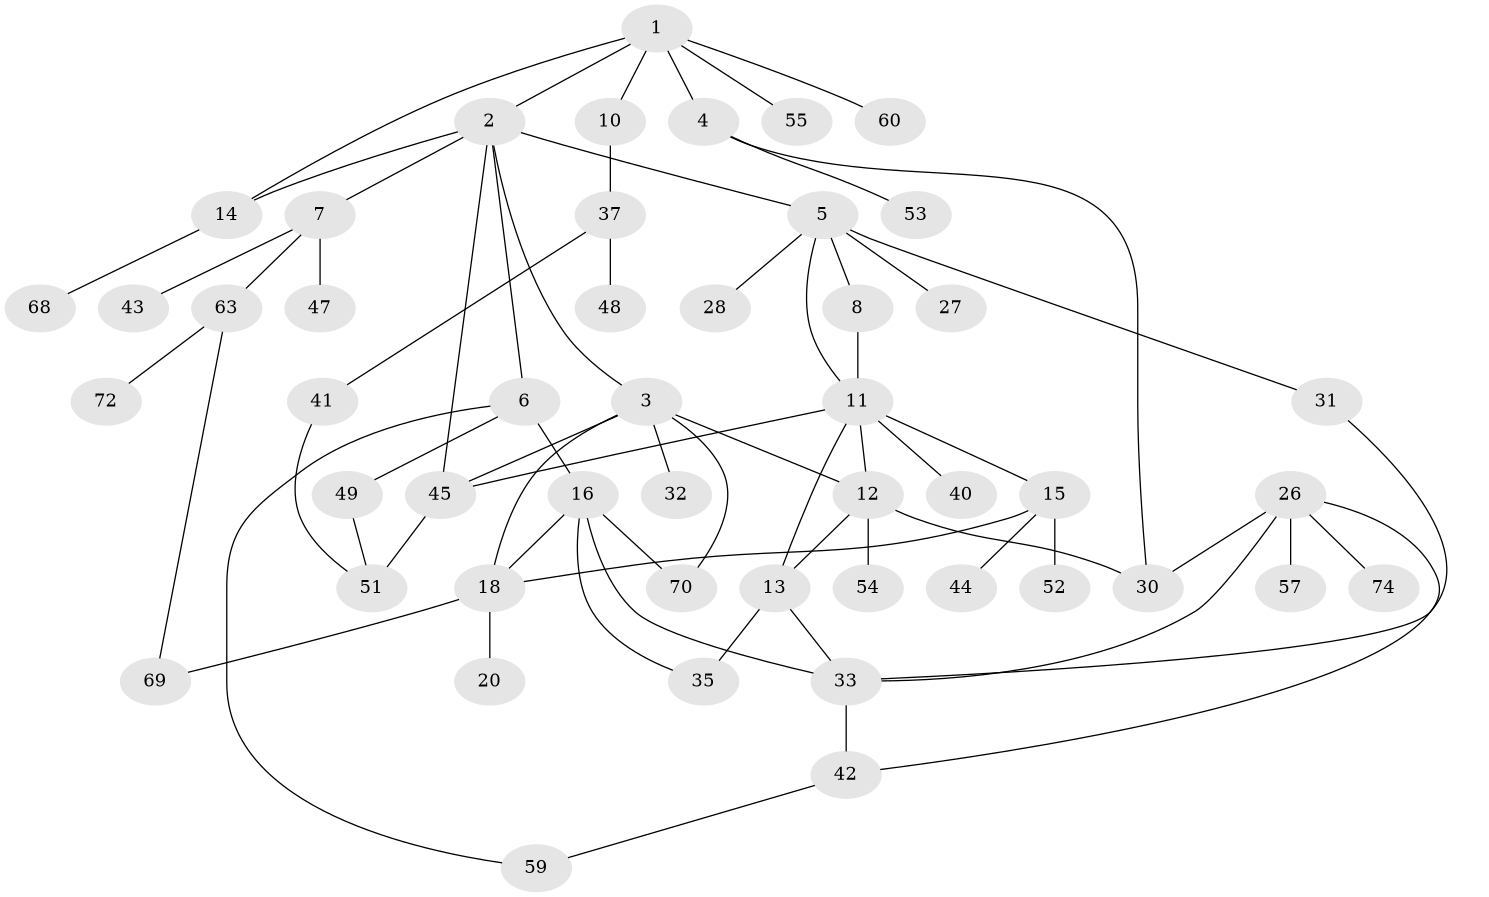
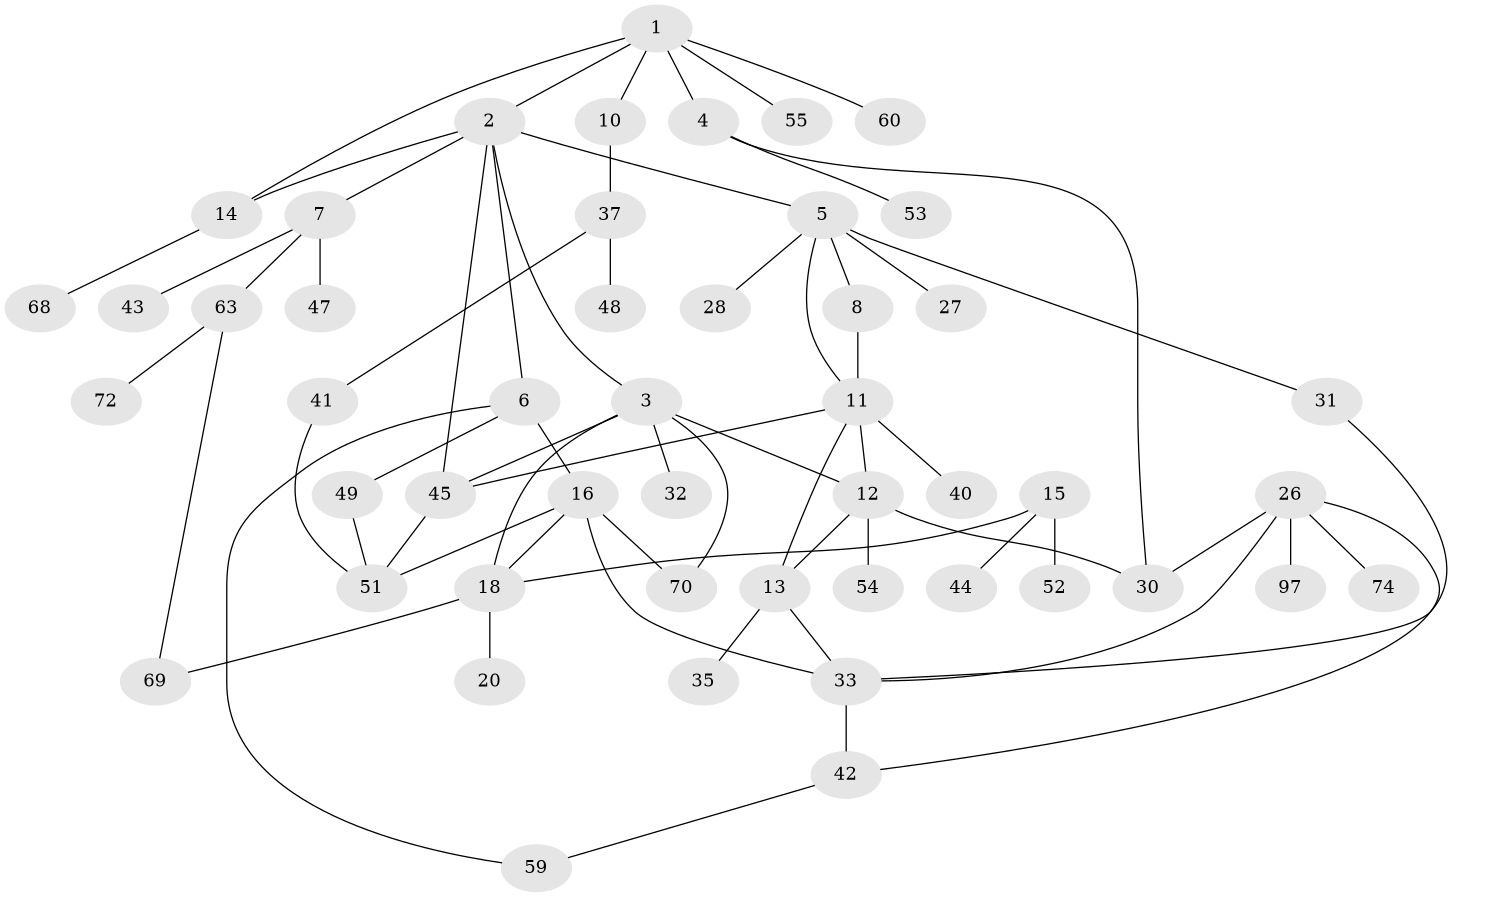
(957, 448) -> none
(1291, 588) -> (1291, 588)
(594, 614) -> (477, 542)
